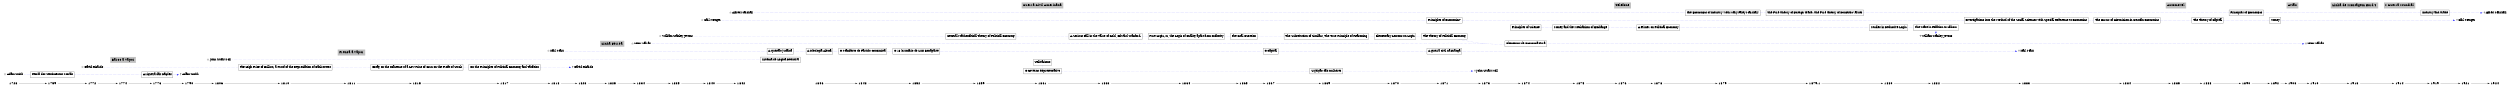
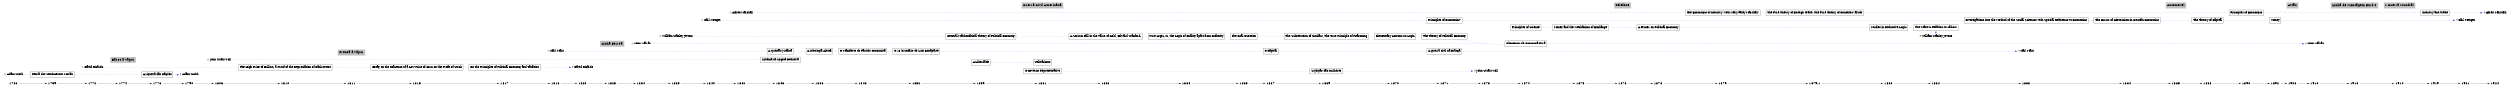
none -> (981, 62)
none -> (780, 83)
